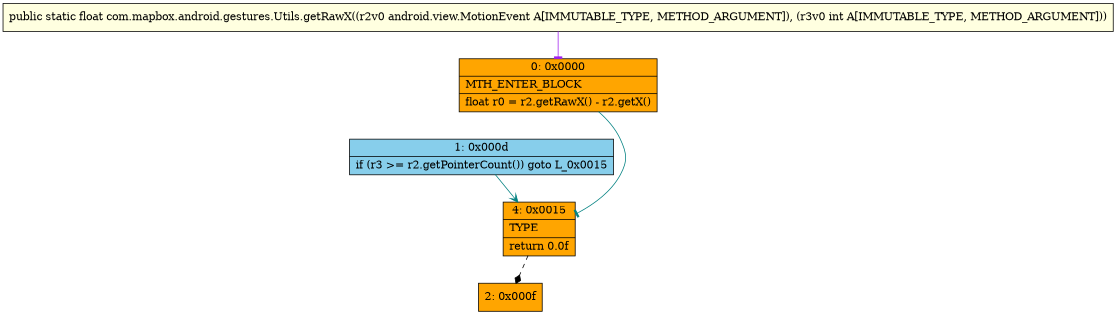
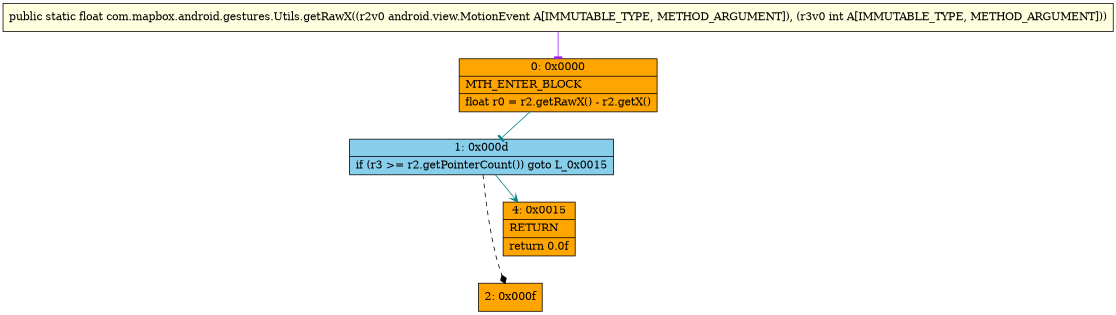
(624, 168) -> (517, 124)
(524, 228) -> (534, 228)
(524, 265) -> (490, 225)
